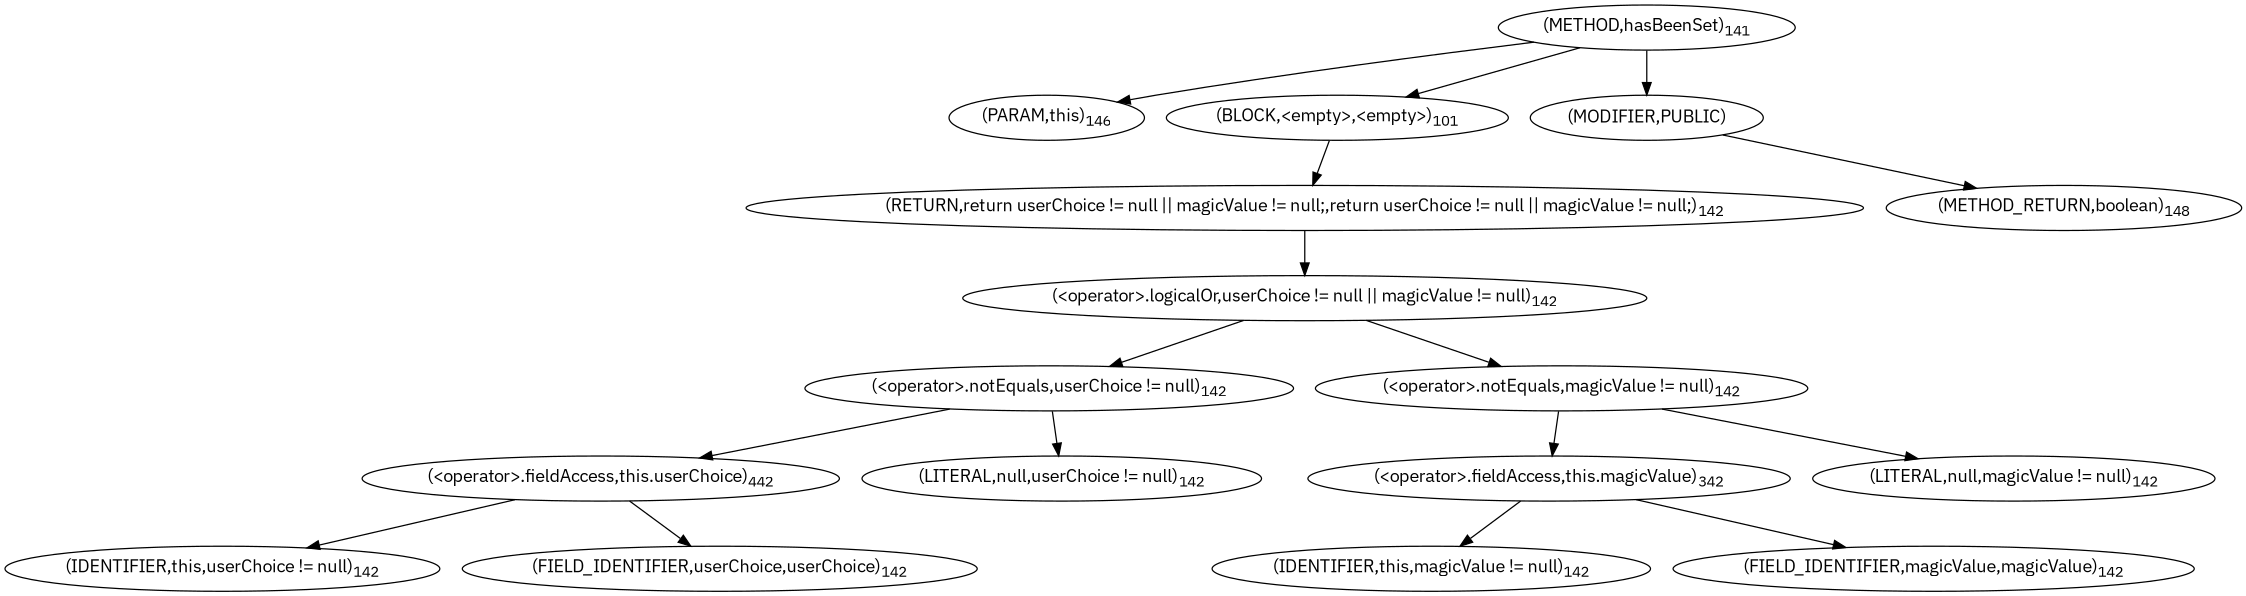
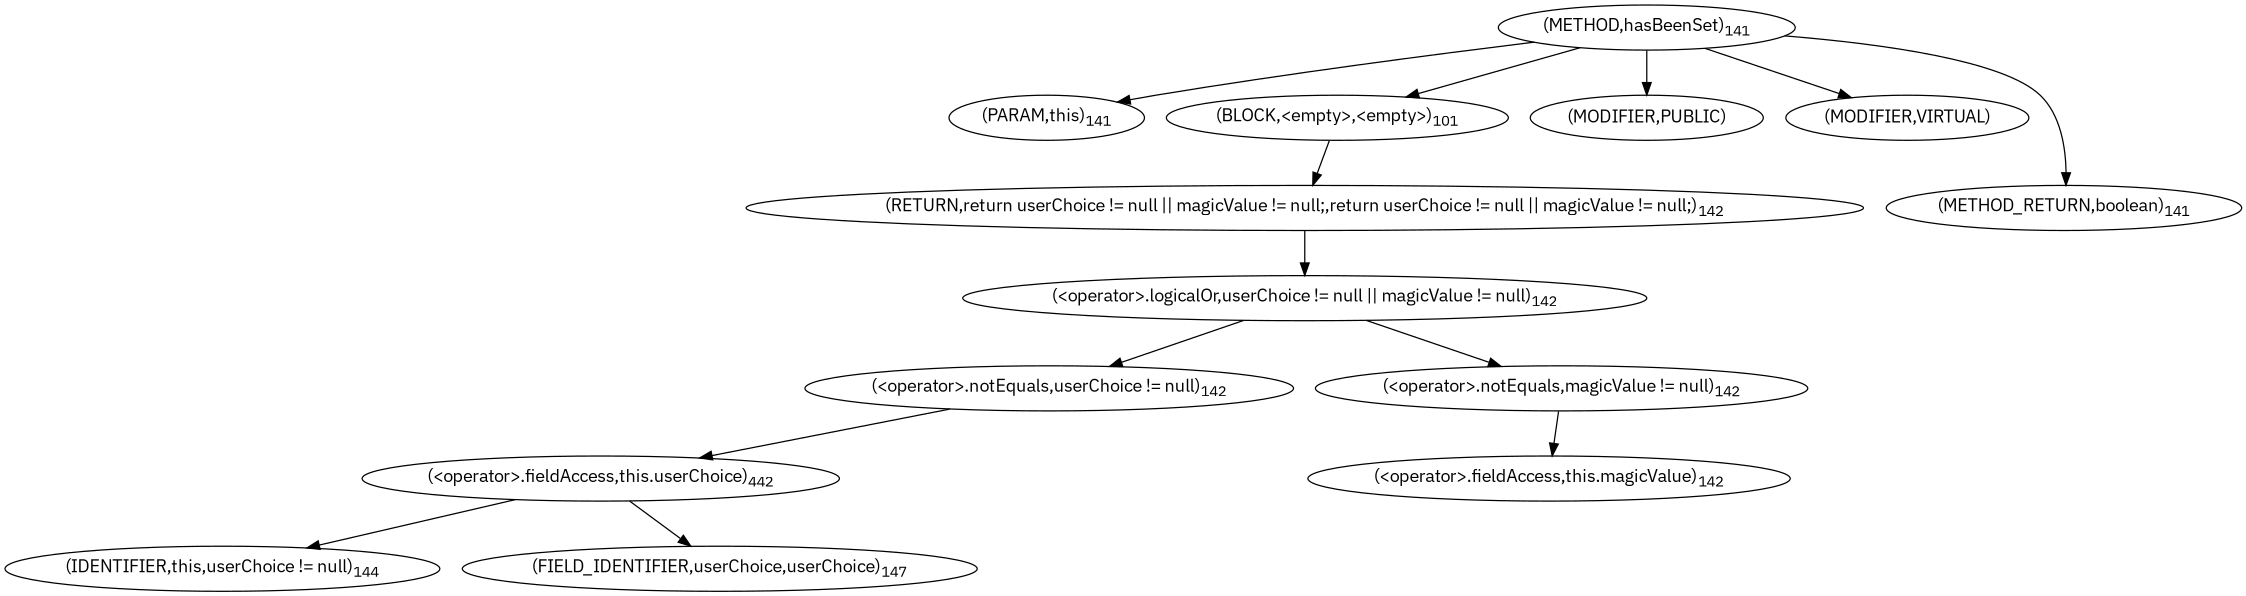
(1099, 116) -> (1099, 116)
none -> (1907, 118)
(1843, 160) -> (1957, 61)
(2177, 206) -> (2177, 206)
(1711, 477) -> (1711, 477)
(1062, 479) -> none
(2014, 479) -> none
(366, 567) -> (366, 567)
(895, 567) -> (895, 567)
(1431, 569) -> none
(1934, 569) -> none
